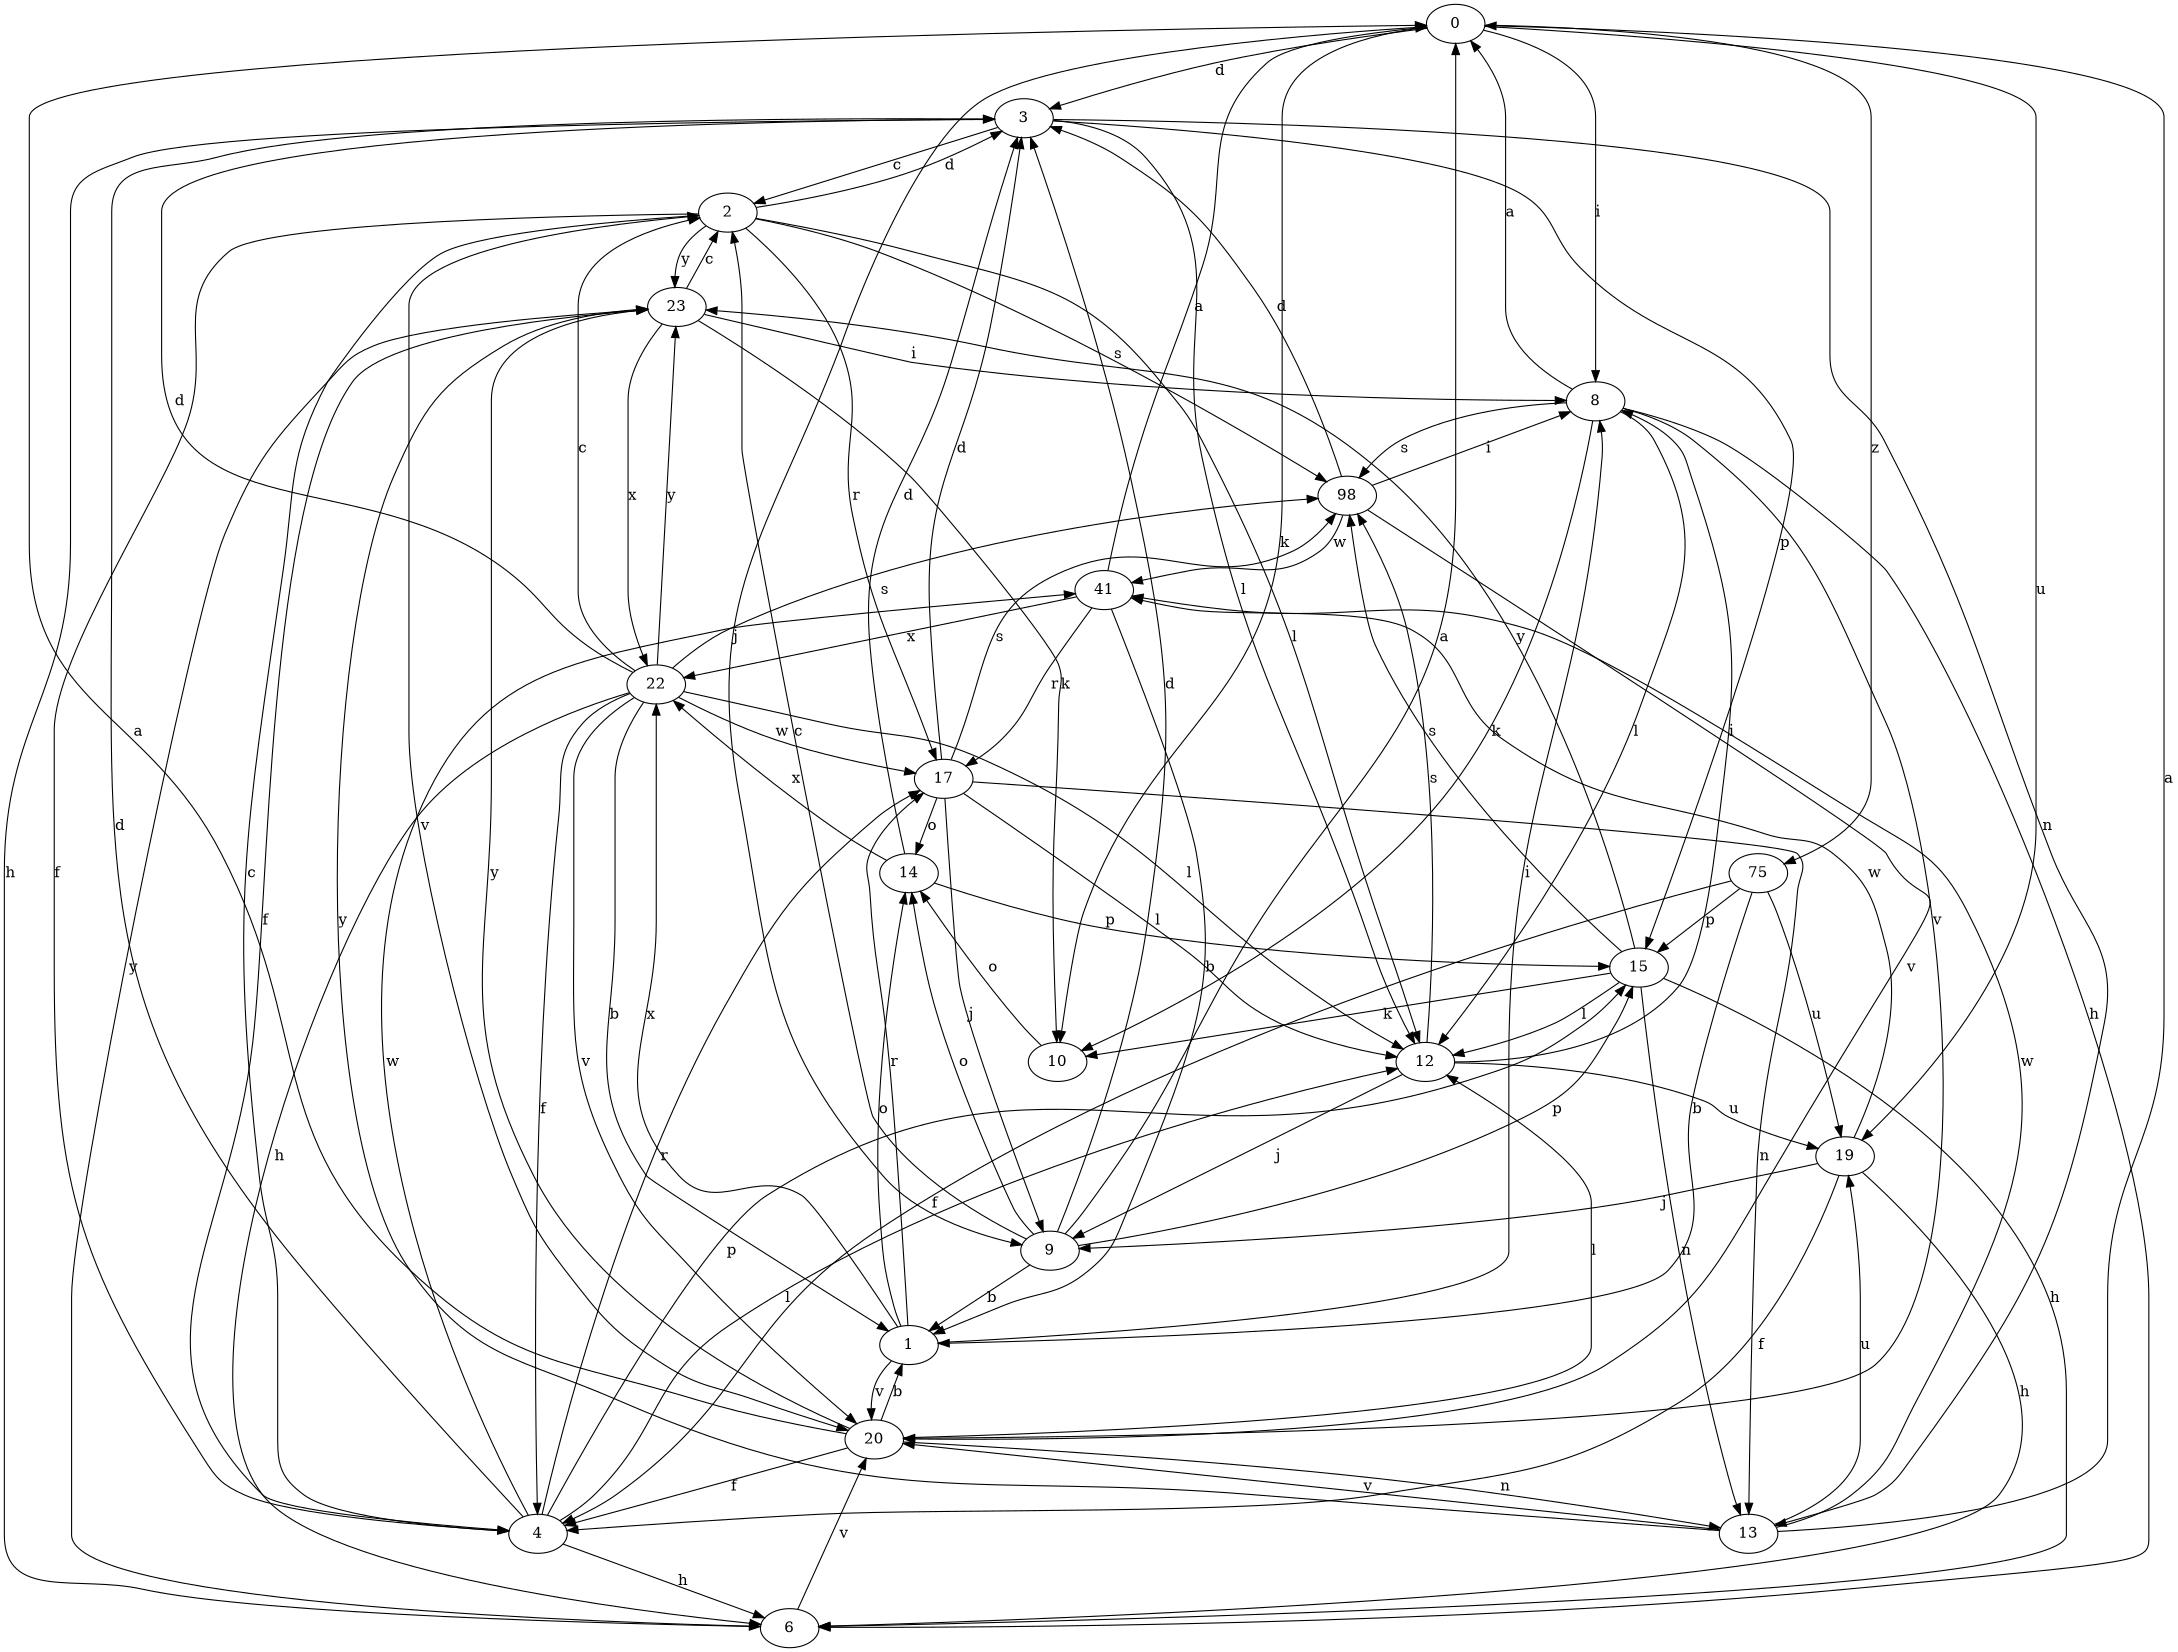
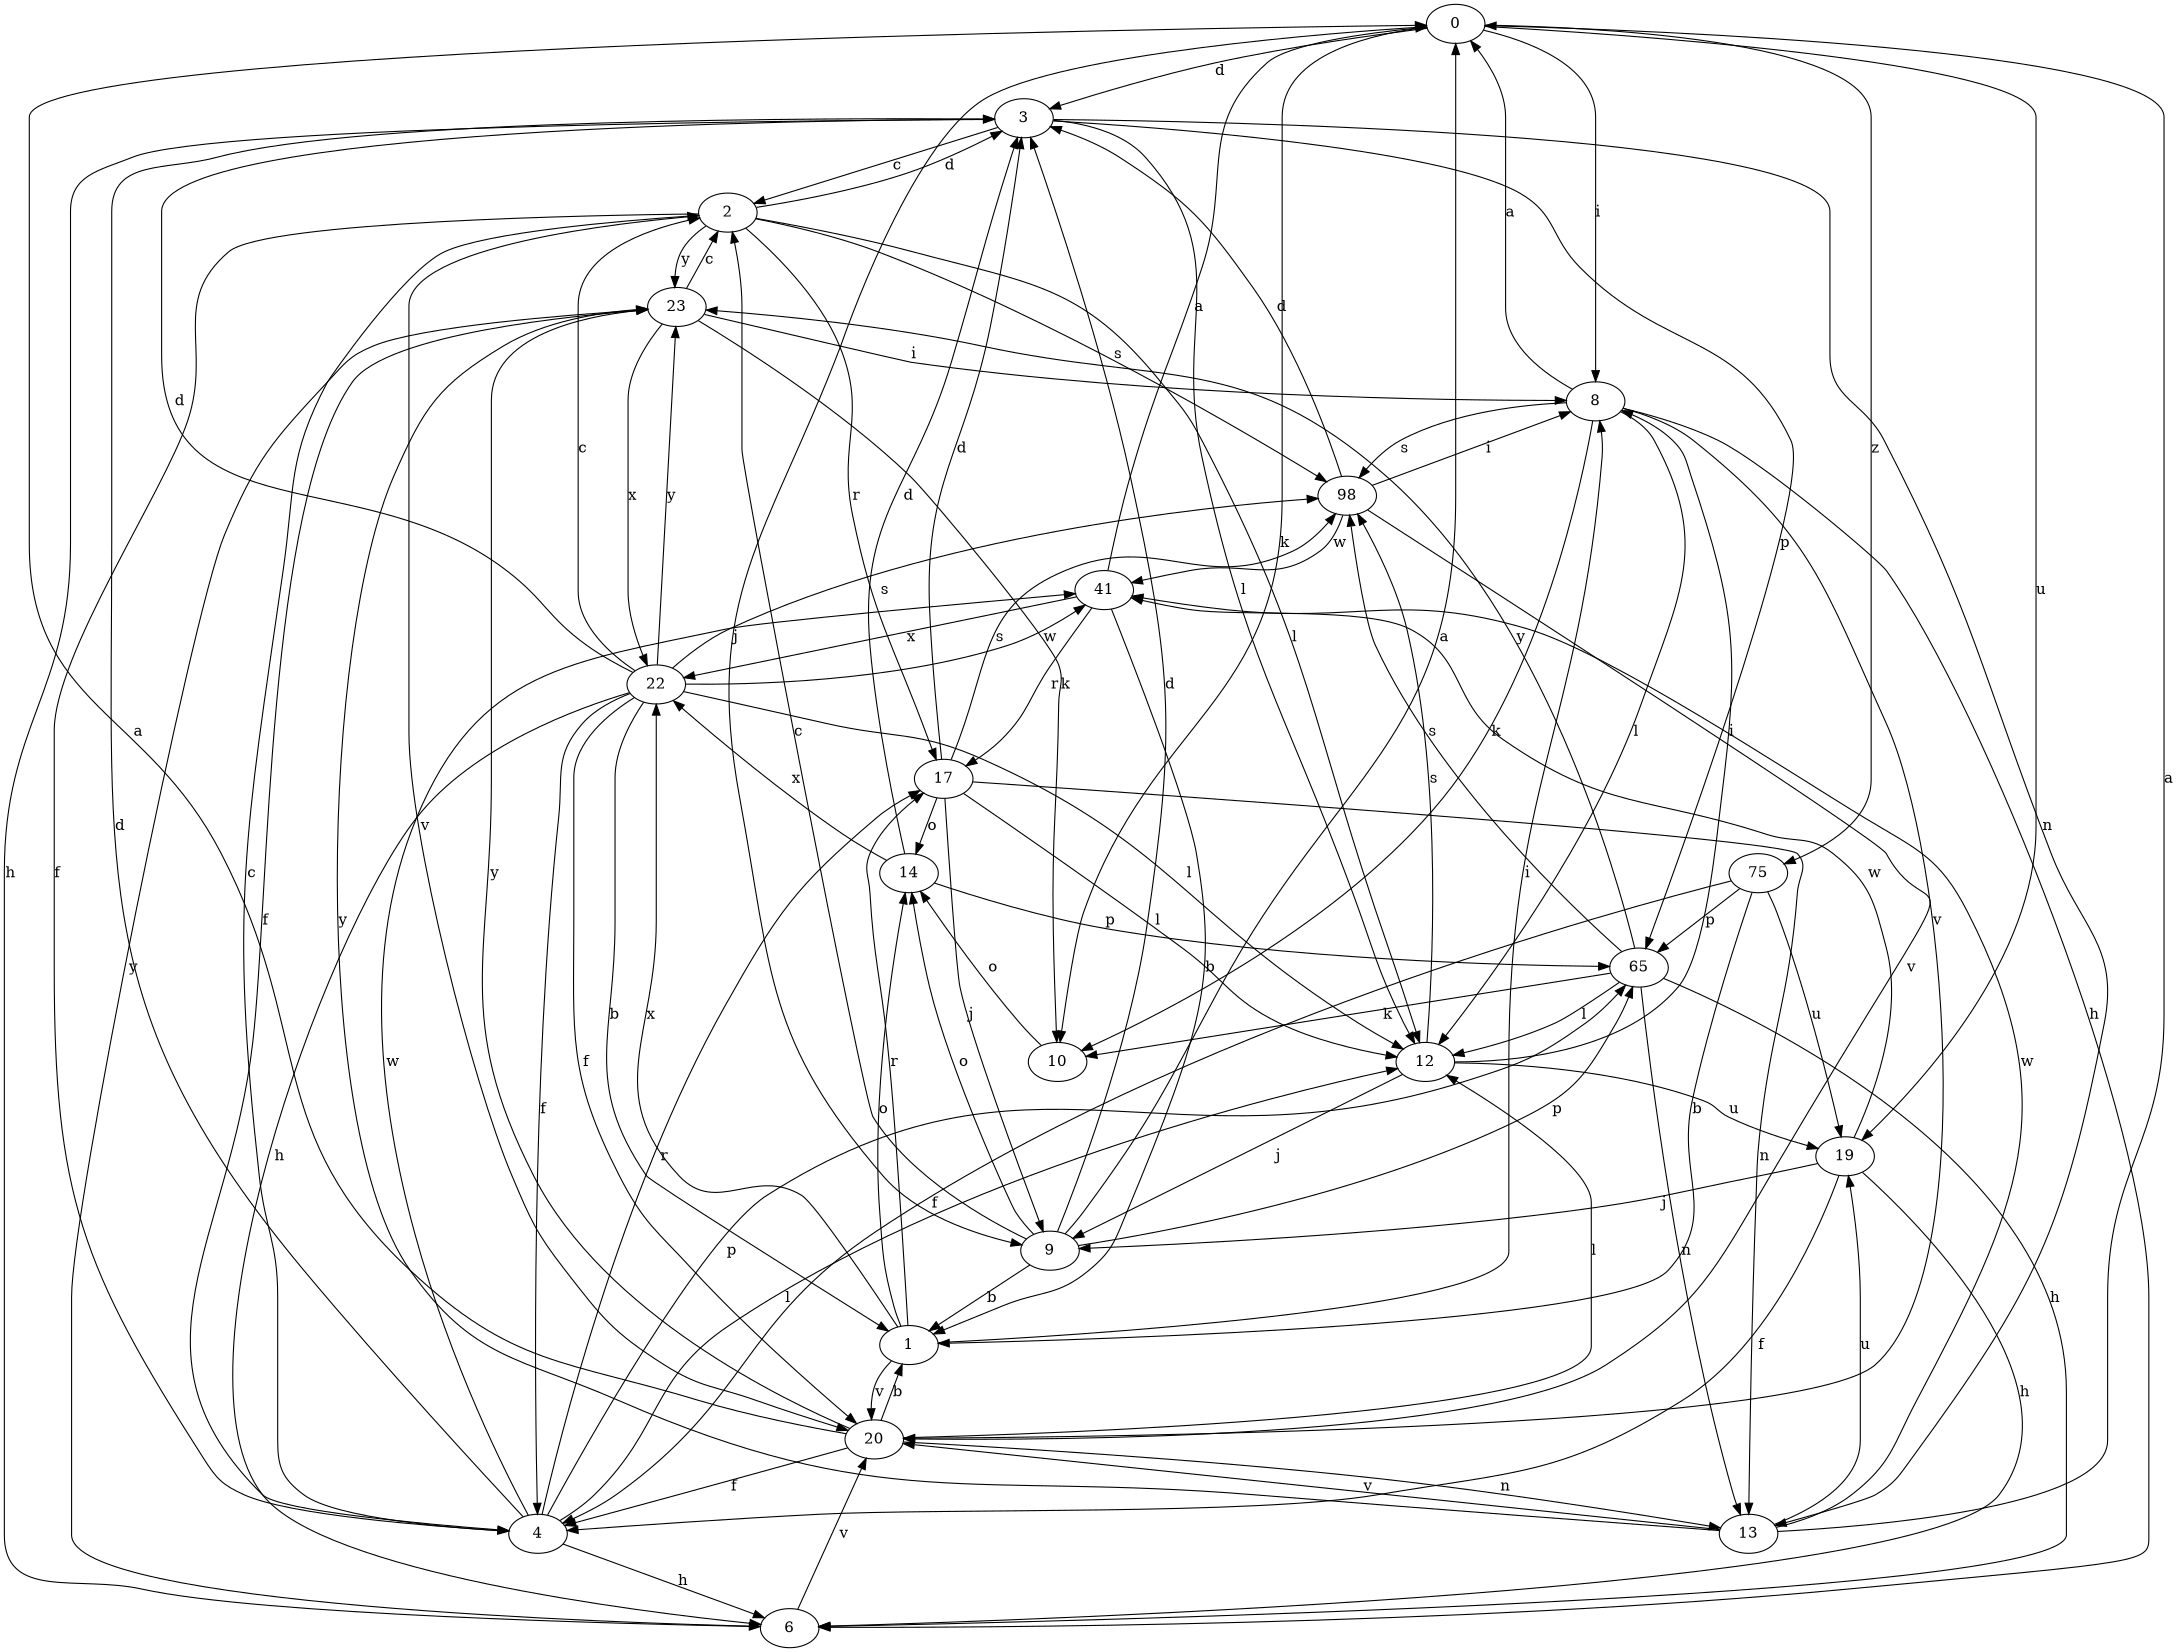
(788, 744) -> (886, 672)
(1639, 968) -> (1639, 968)
(586, 1062) -> (586, 1062)
